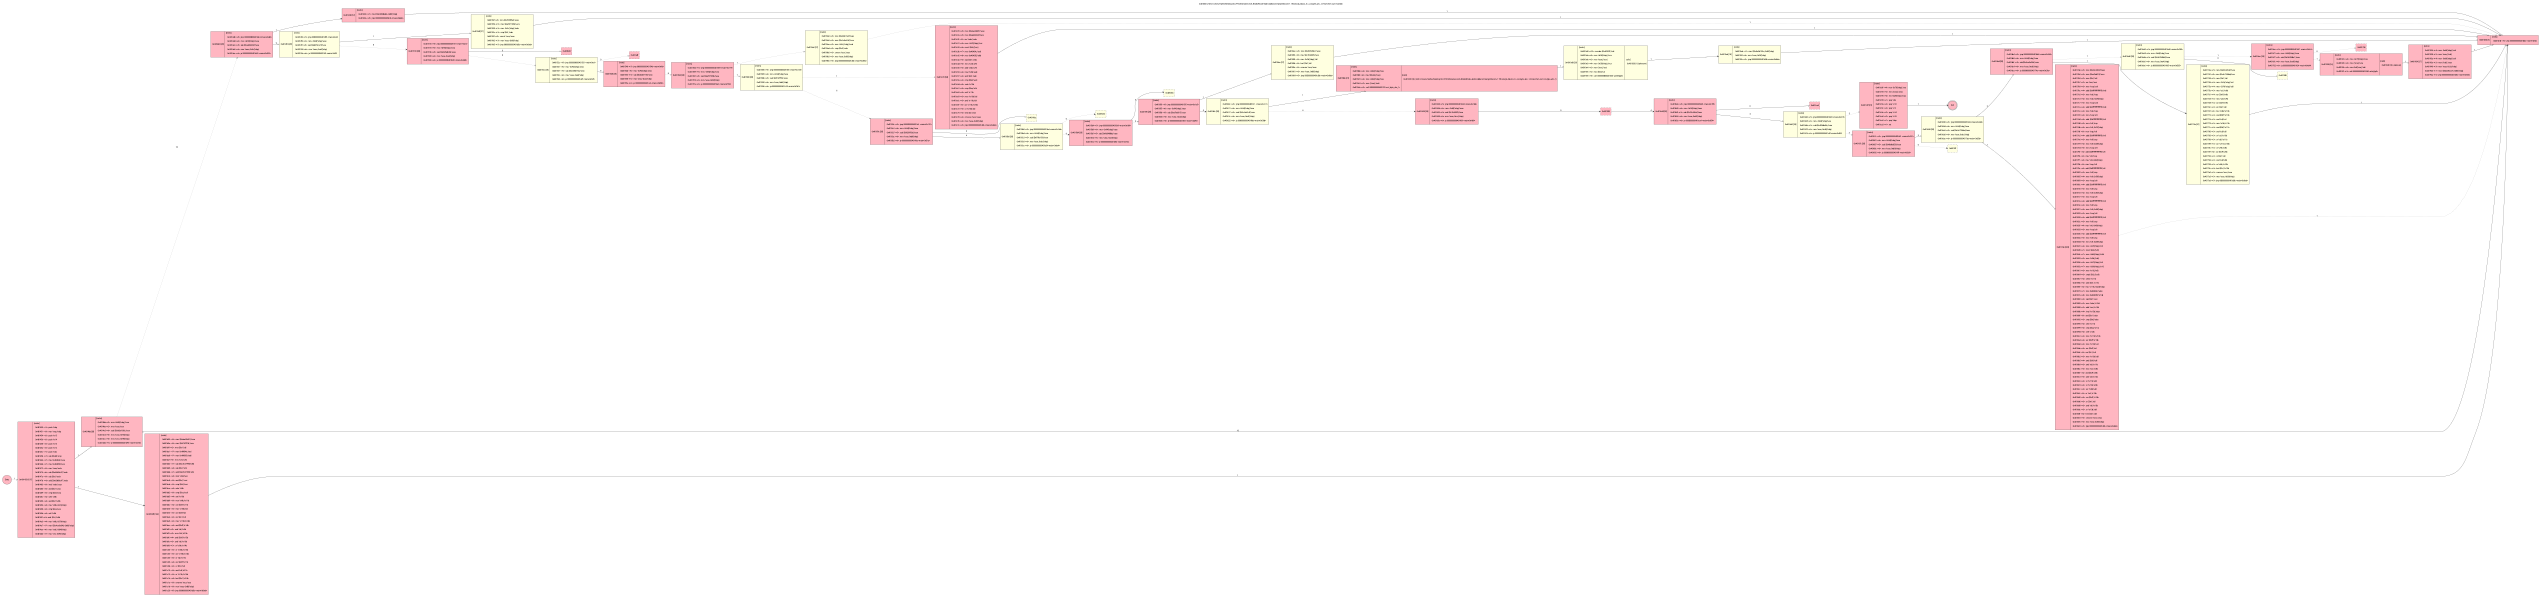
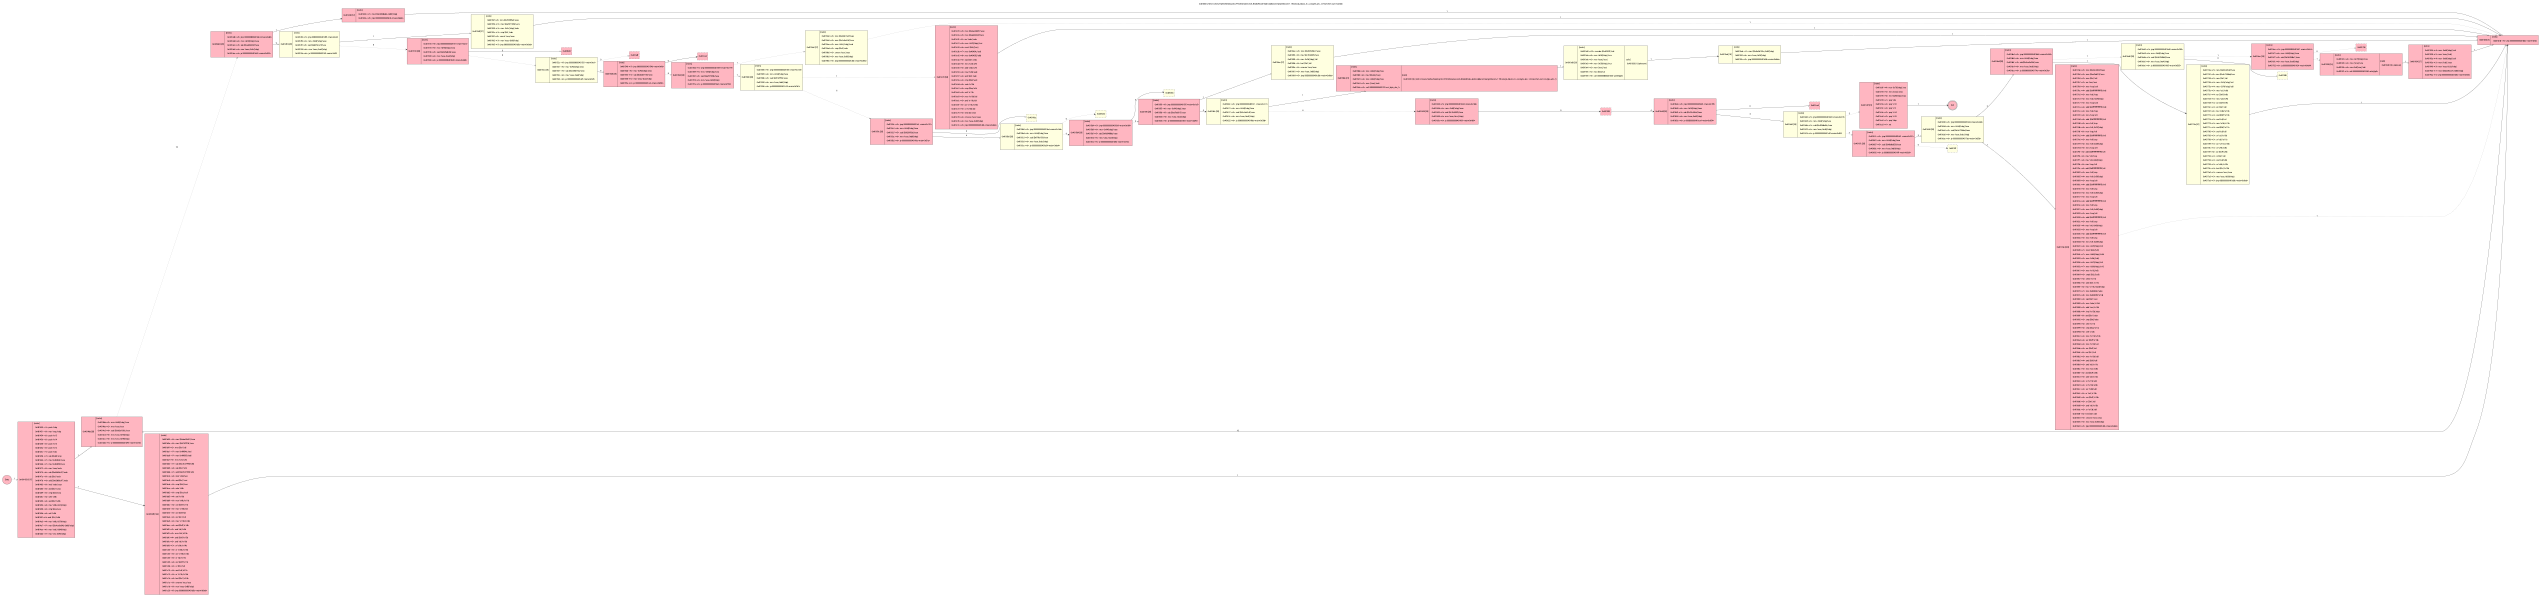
none -> (703, 56)
